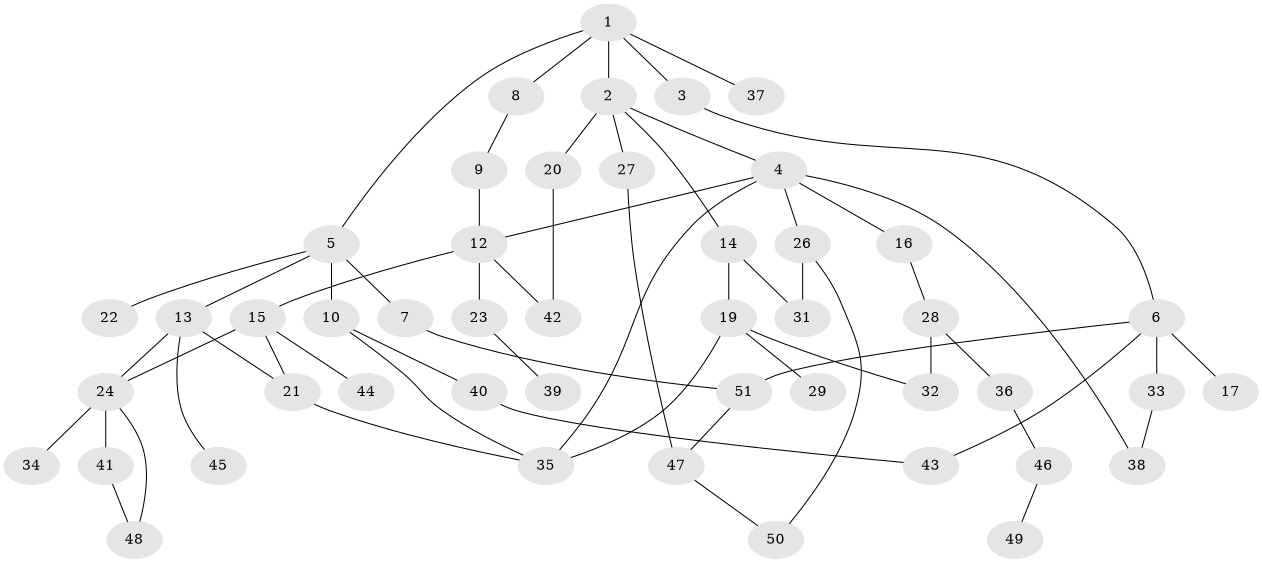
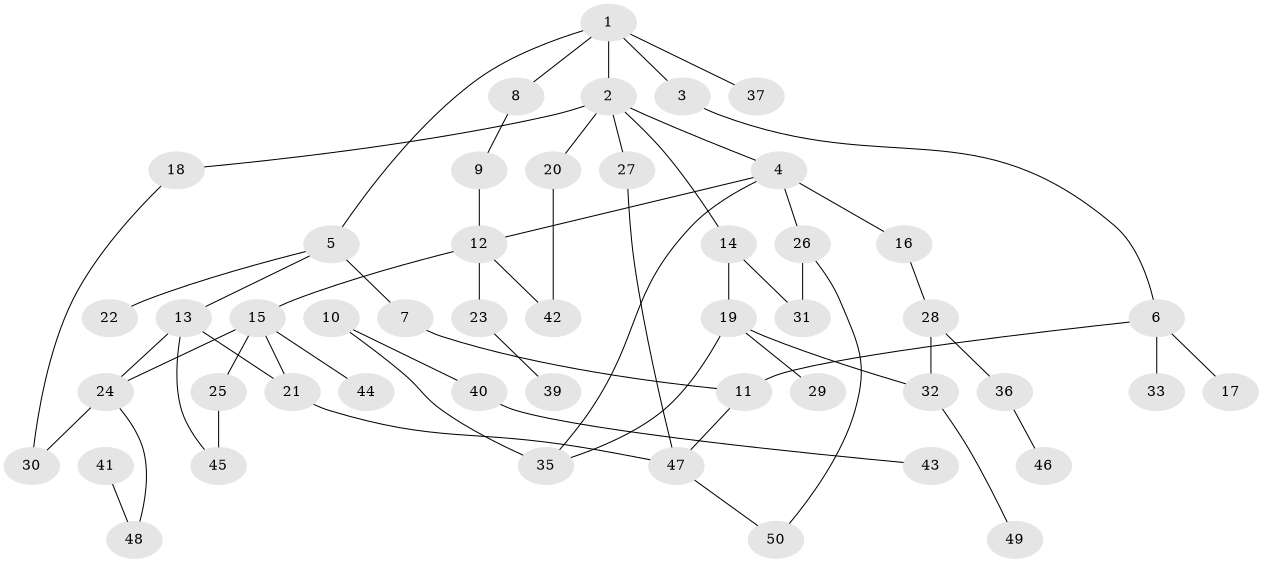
none -> (177, 170)
(332, 280) -> none
none -> (219, 392)
(744, 392) -> (744, 392)
(1053, 403) -> none
(106, 429) -> none
(416, 437) -> (464, 435)
(32, 466) -> (32, 466)
(1137, 466) -> none
(1029, 503) -> (977, 464)
